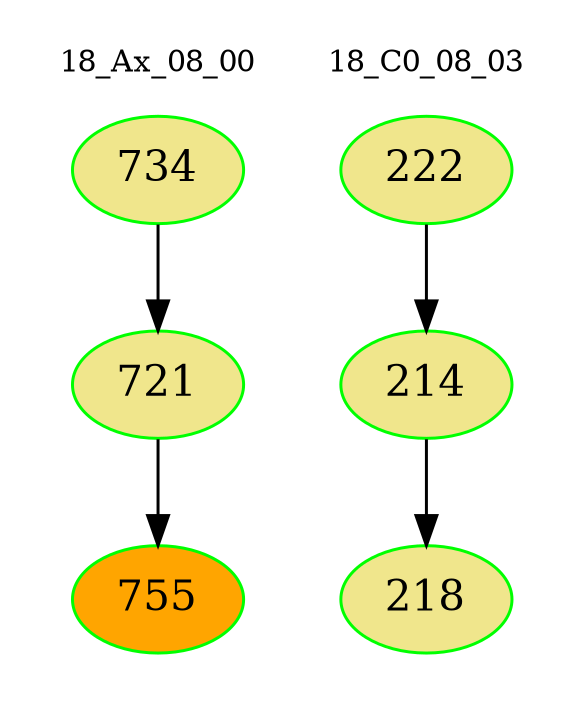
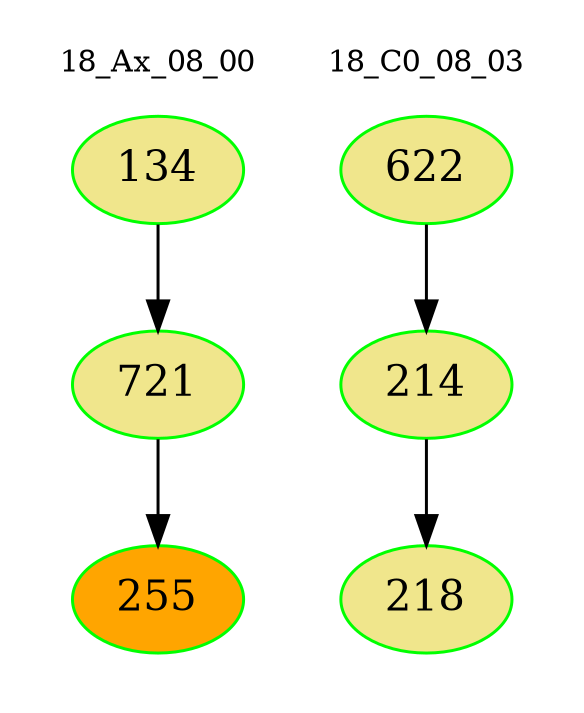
(158, 170) -> (158, 170)
(426, 170) -> (426, 170)
(158, 599) -> (158, 599)
